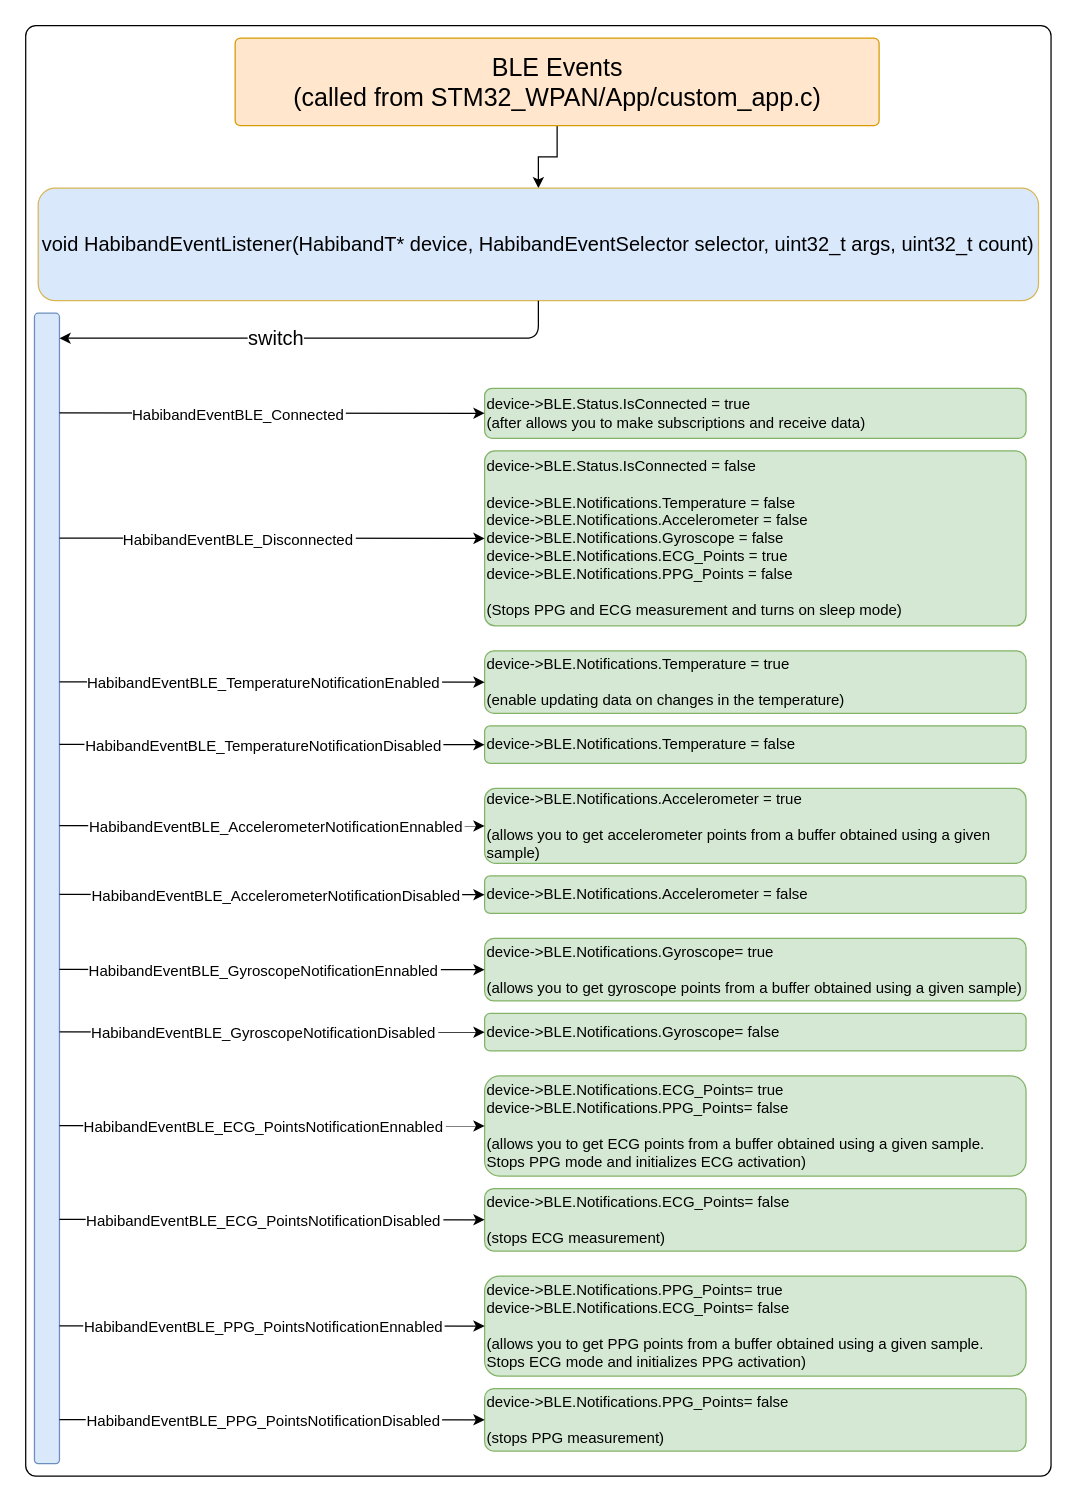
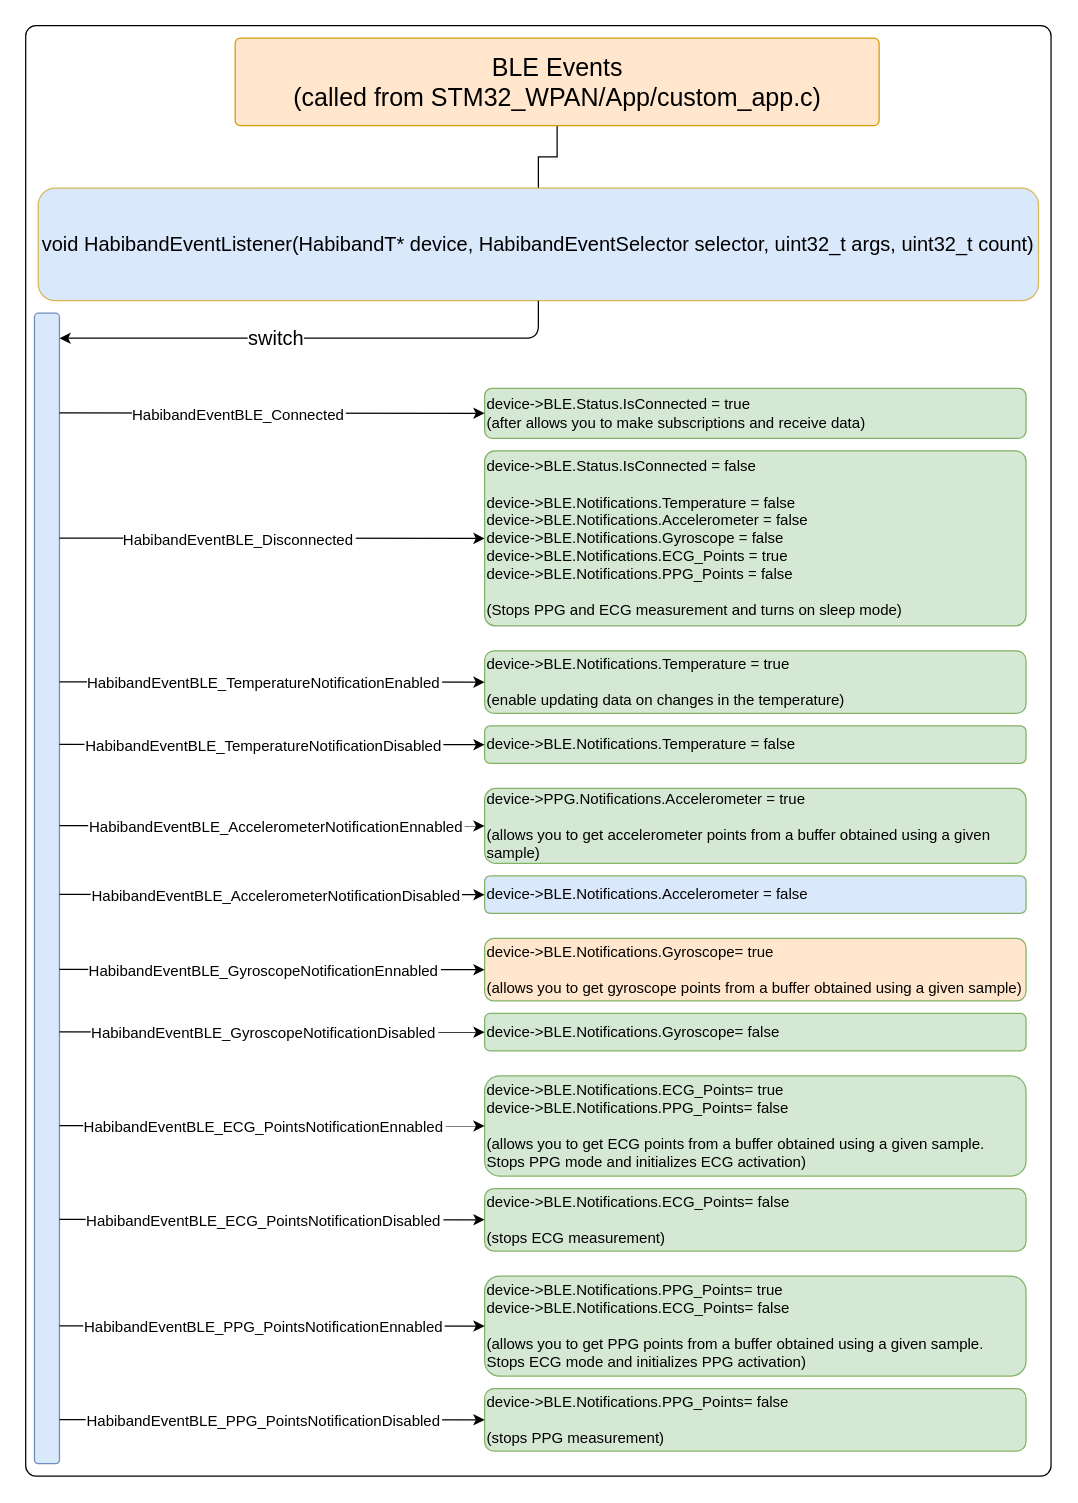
(538, 178) -> (538, 182)
(756, 826) -> (756, 826)
(755, 894) -> (755, 894)
(755, 969) -> (755, 969)
